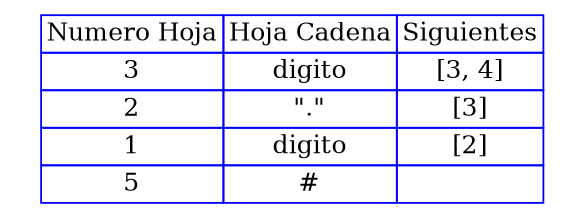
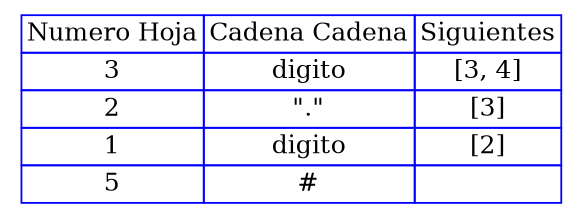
(310, 33) -> (309, 33)
